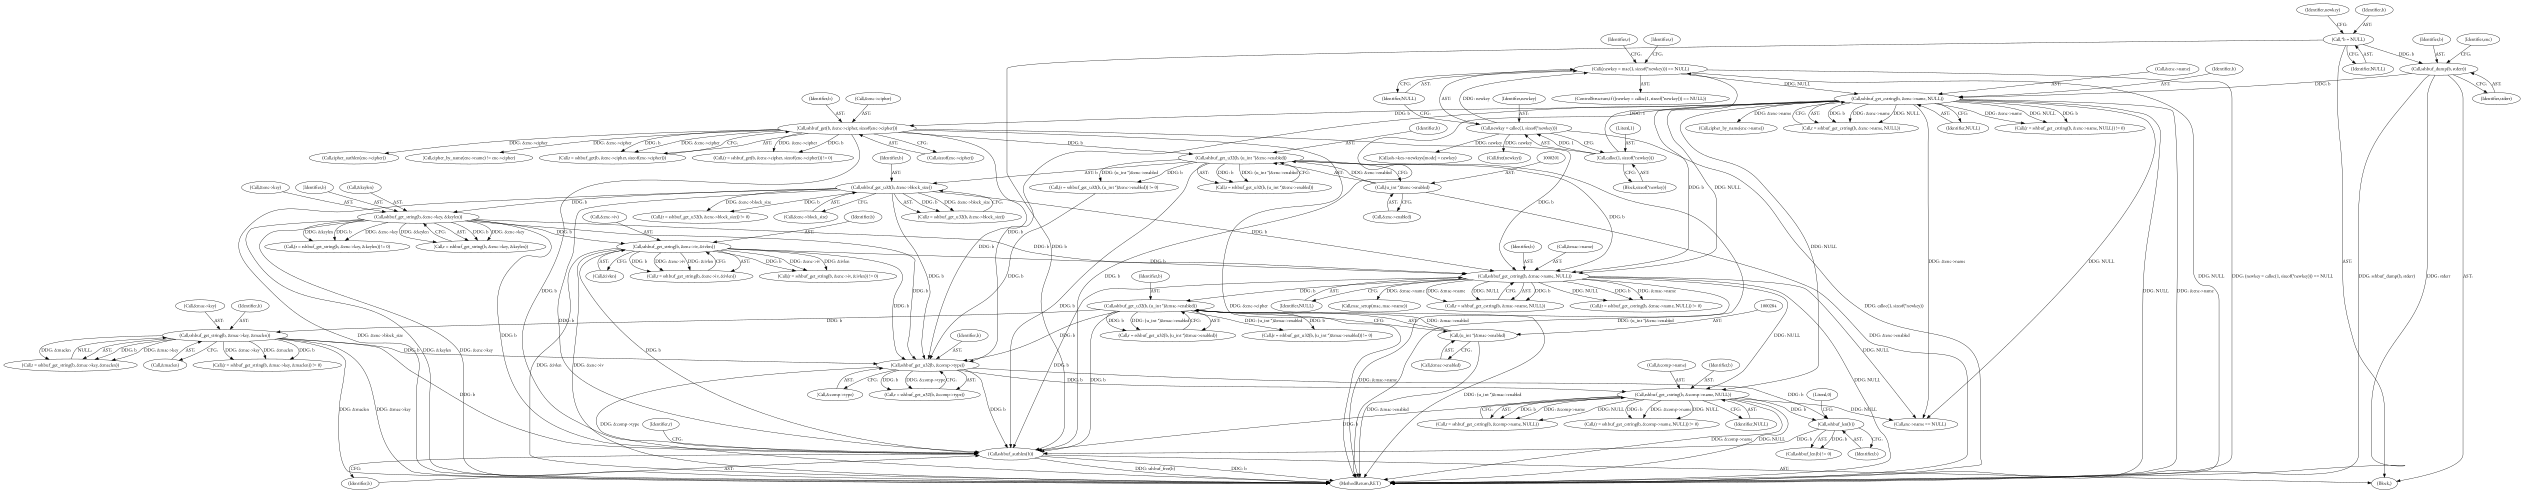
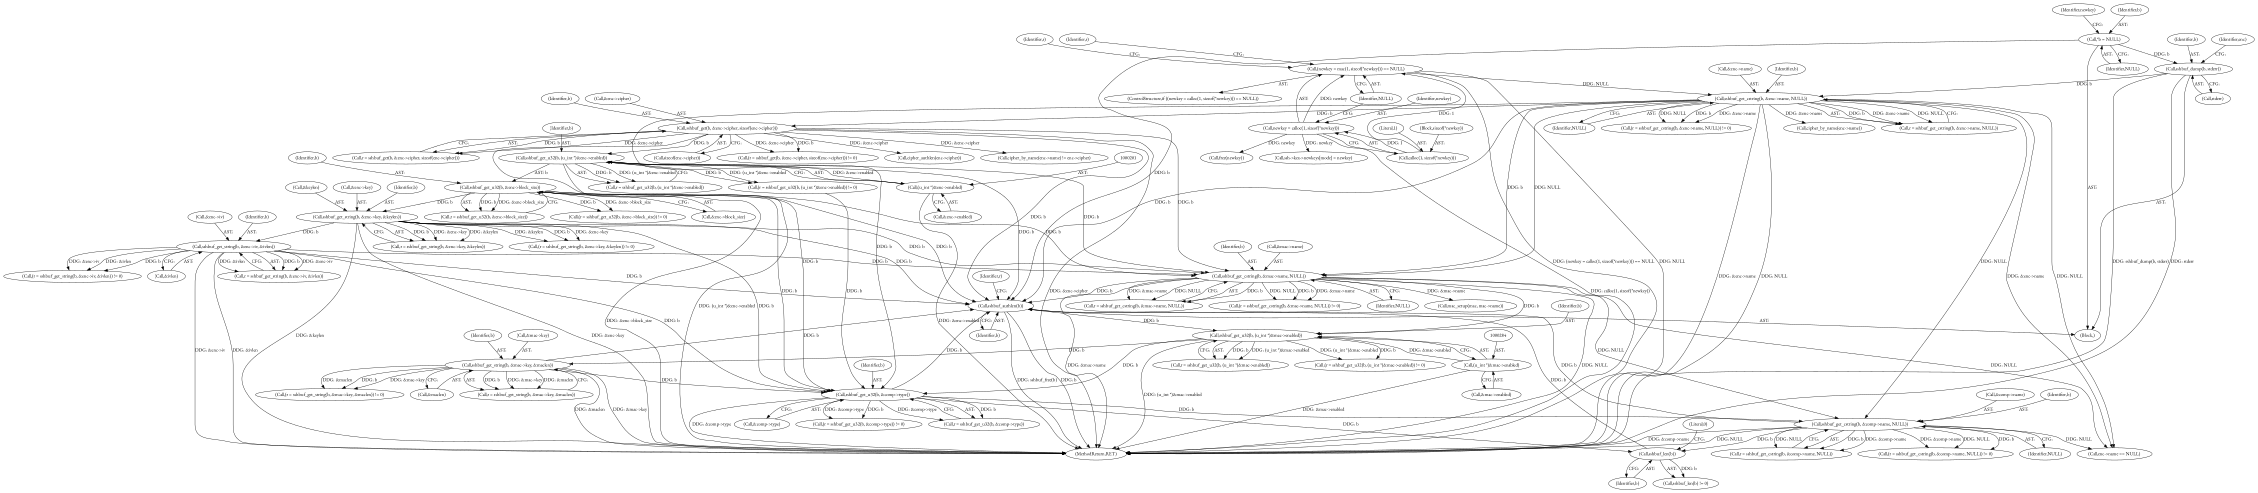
(2496, 99) -> (2213, 99)
(1624, 173) -> none
(86, 350) -> (583, 380)
(1090, 390) -> (1121, 320)
none -> (859, 424)
